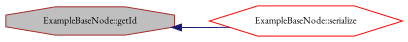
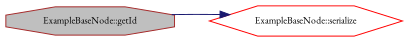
(206, 28) -> (196, 14)
